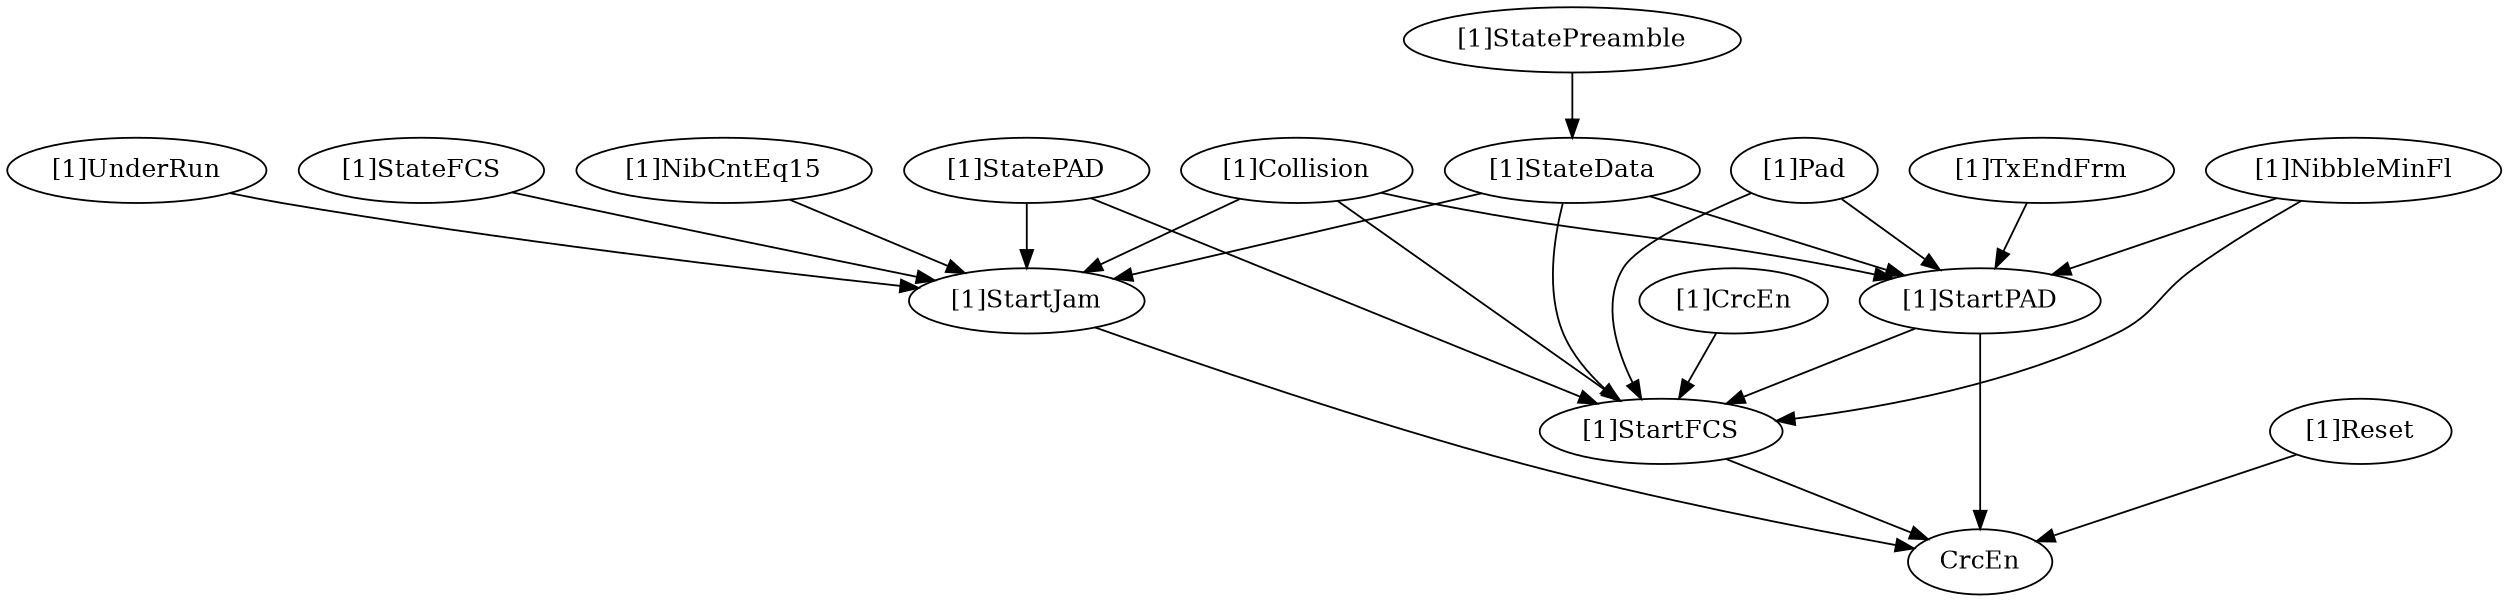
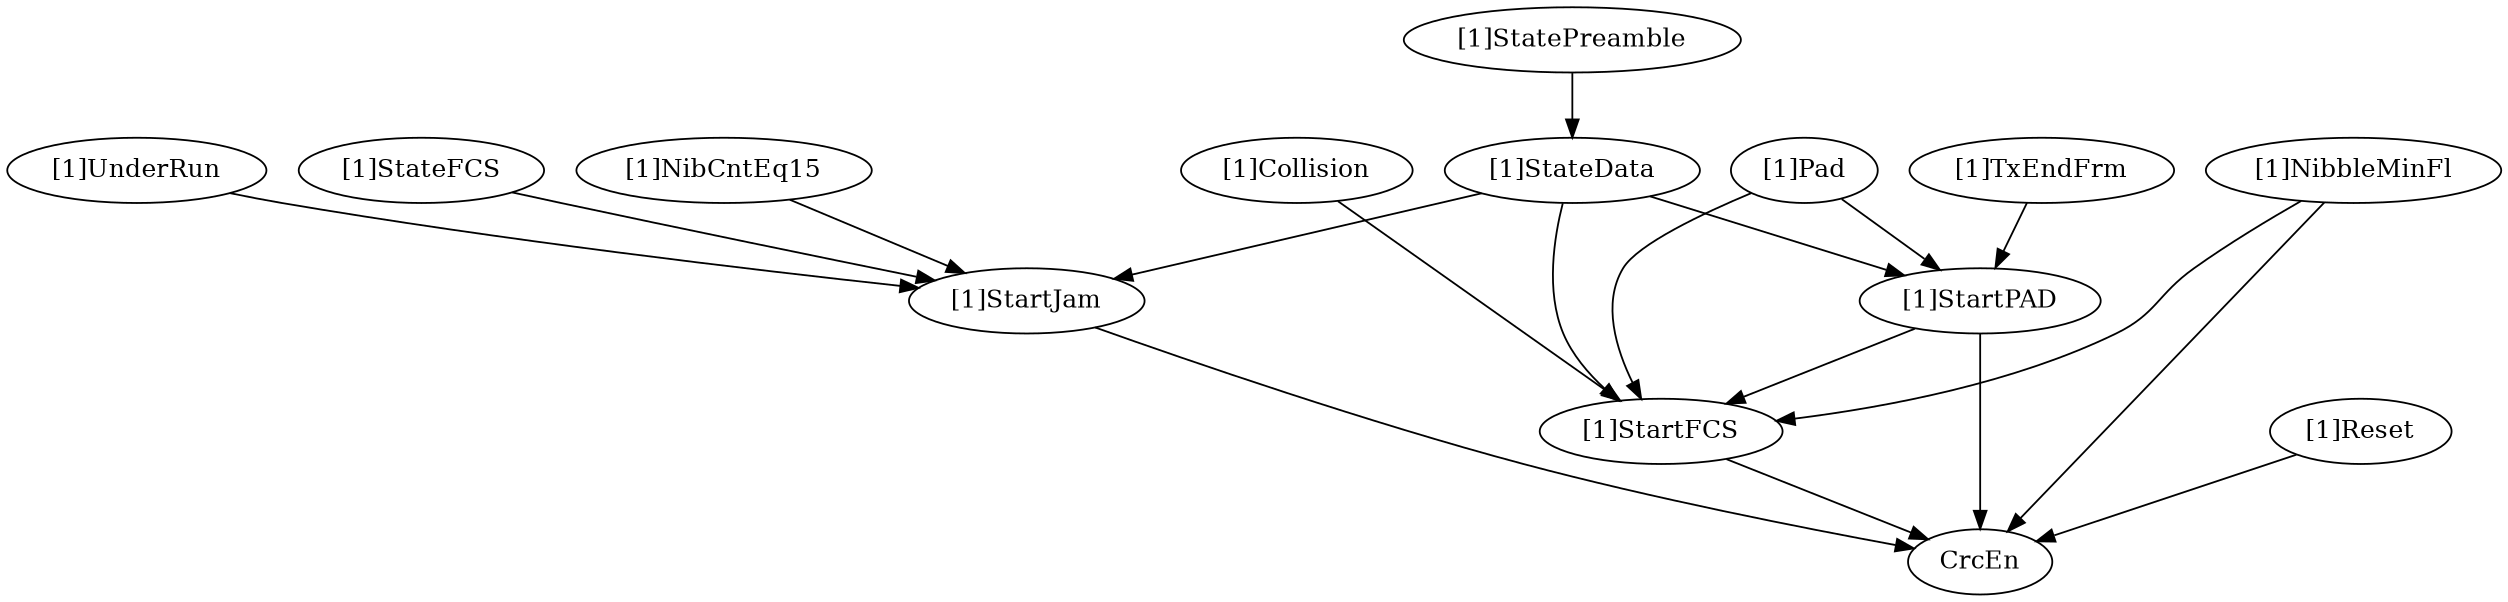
(1027, 170) -> none
(2173, 234) -> (2172, 360)
(1628, 235) -> none
(1156, 238) -> none
(1734, 301) -> none
